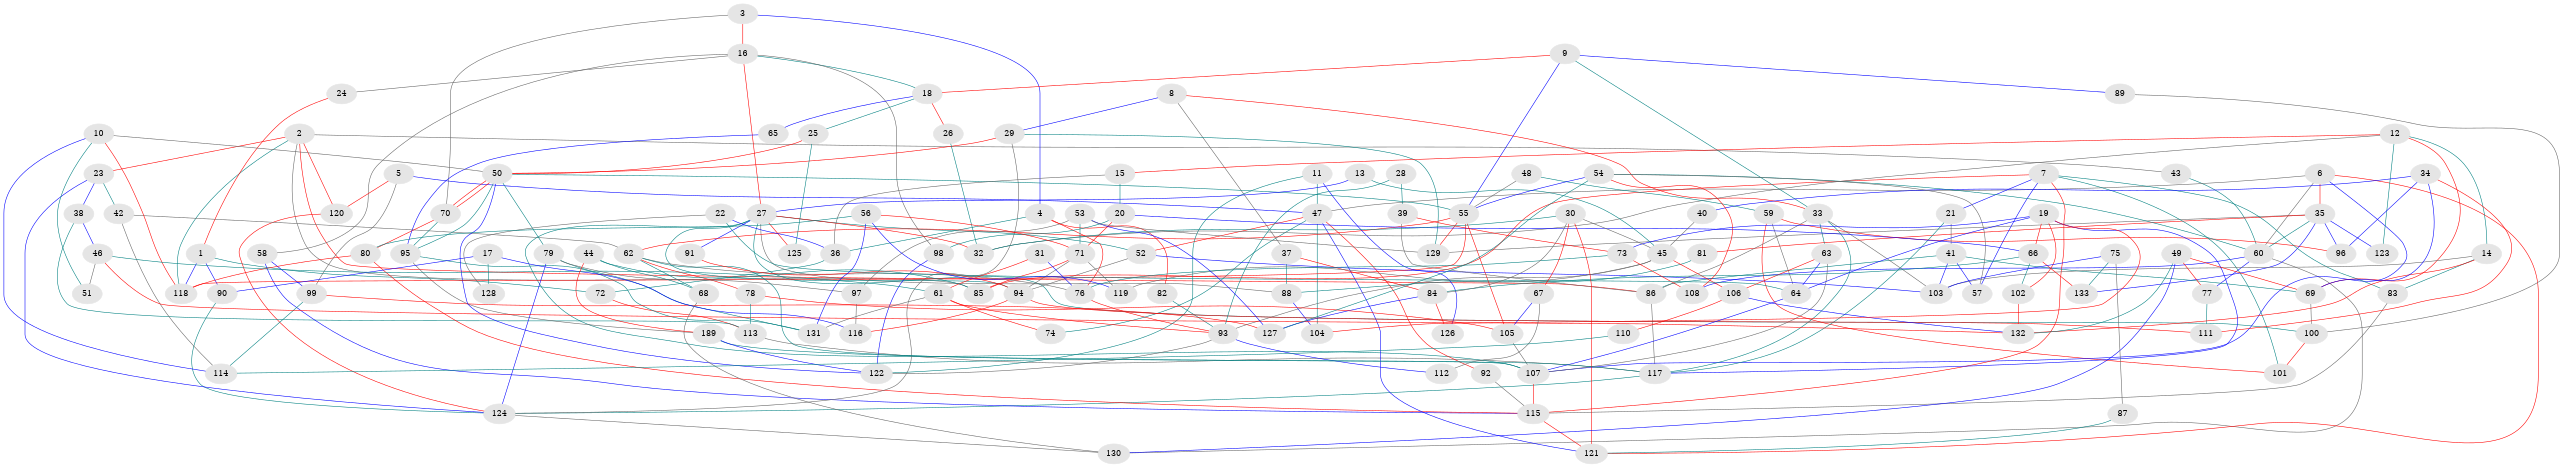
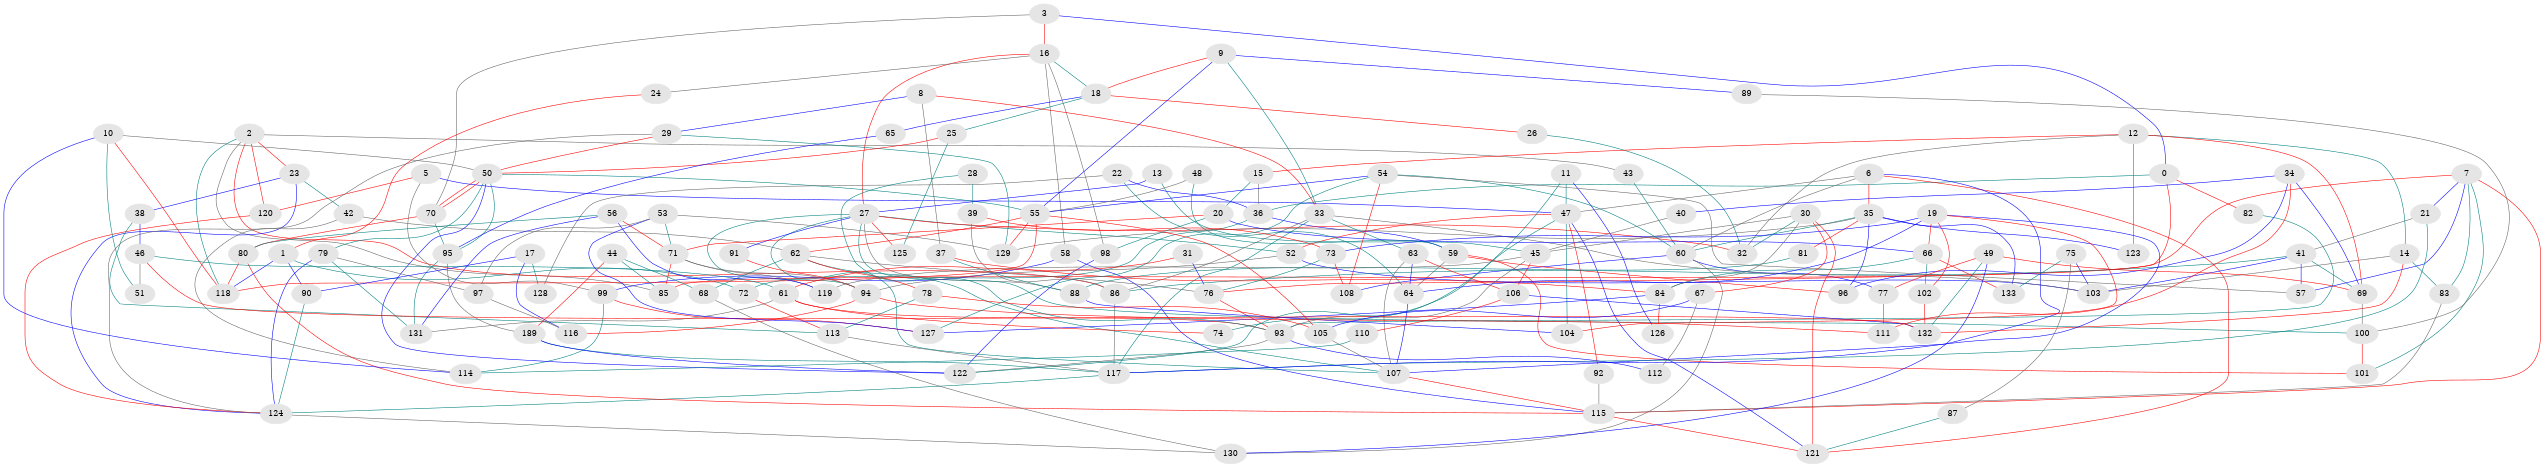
(1040, 214) -> (2164, 174)
none -> (1400, 236)
